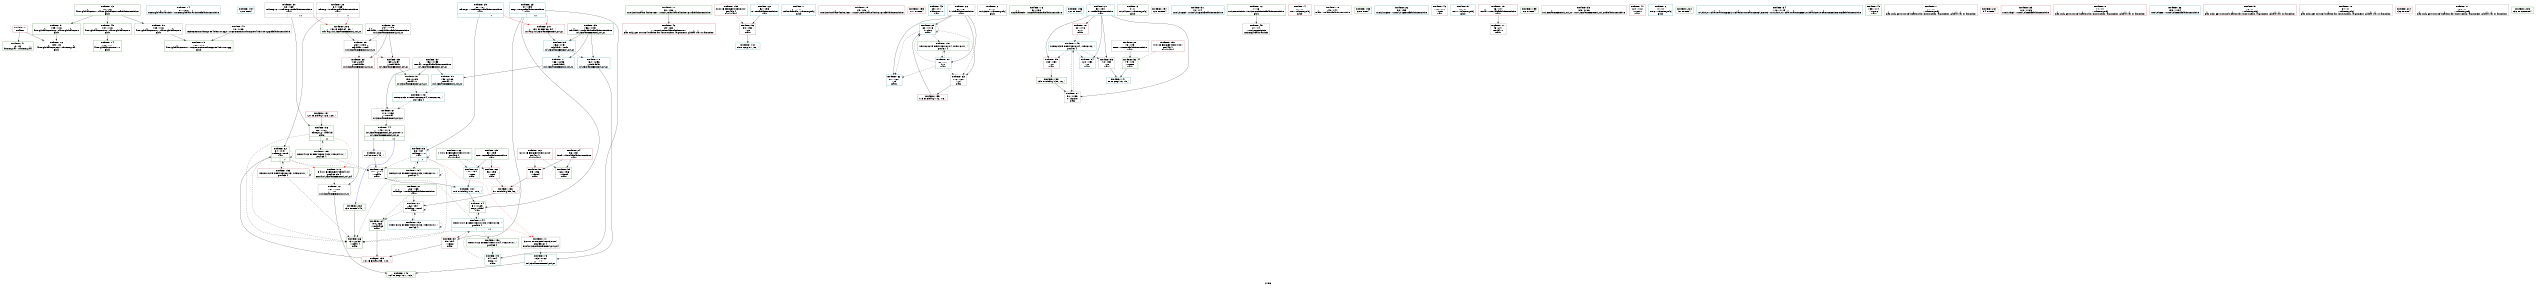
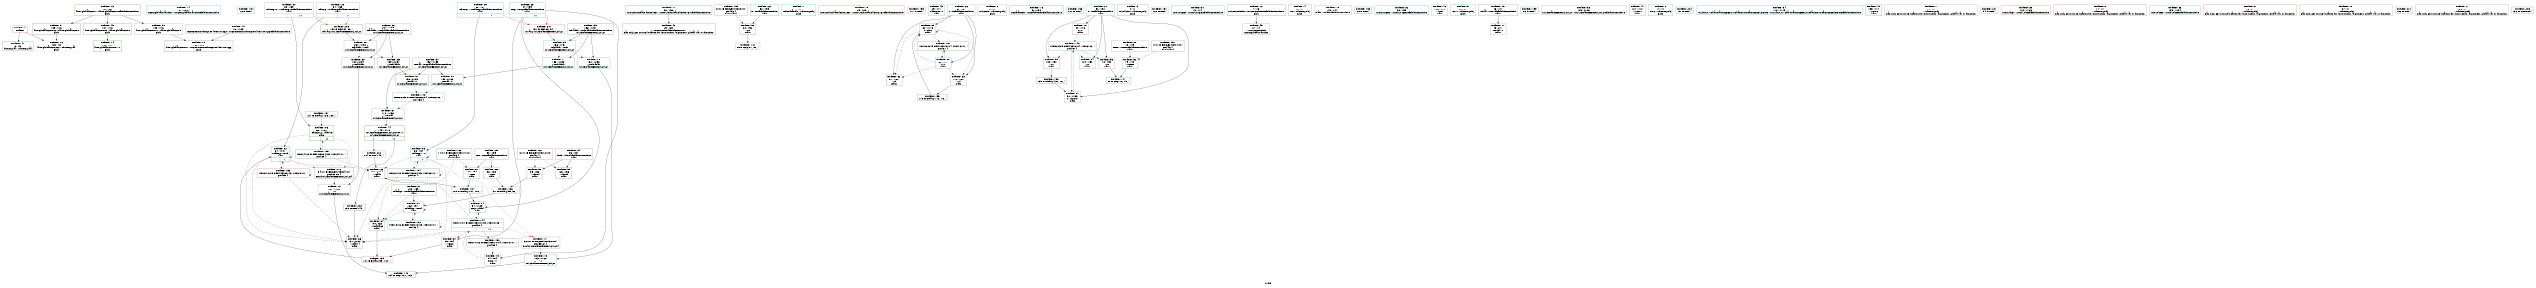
(474, 164) -> (407, 180)
